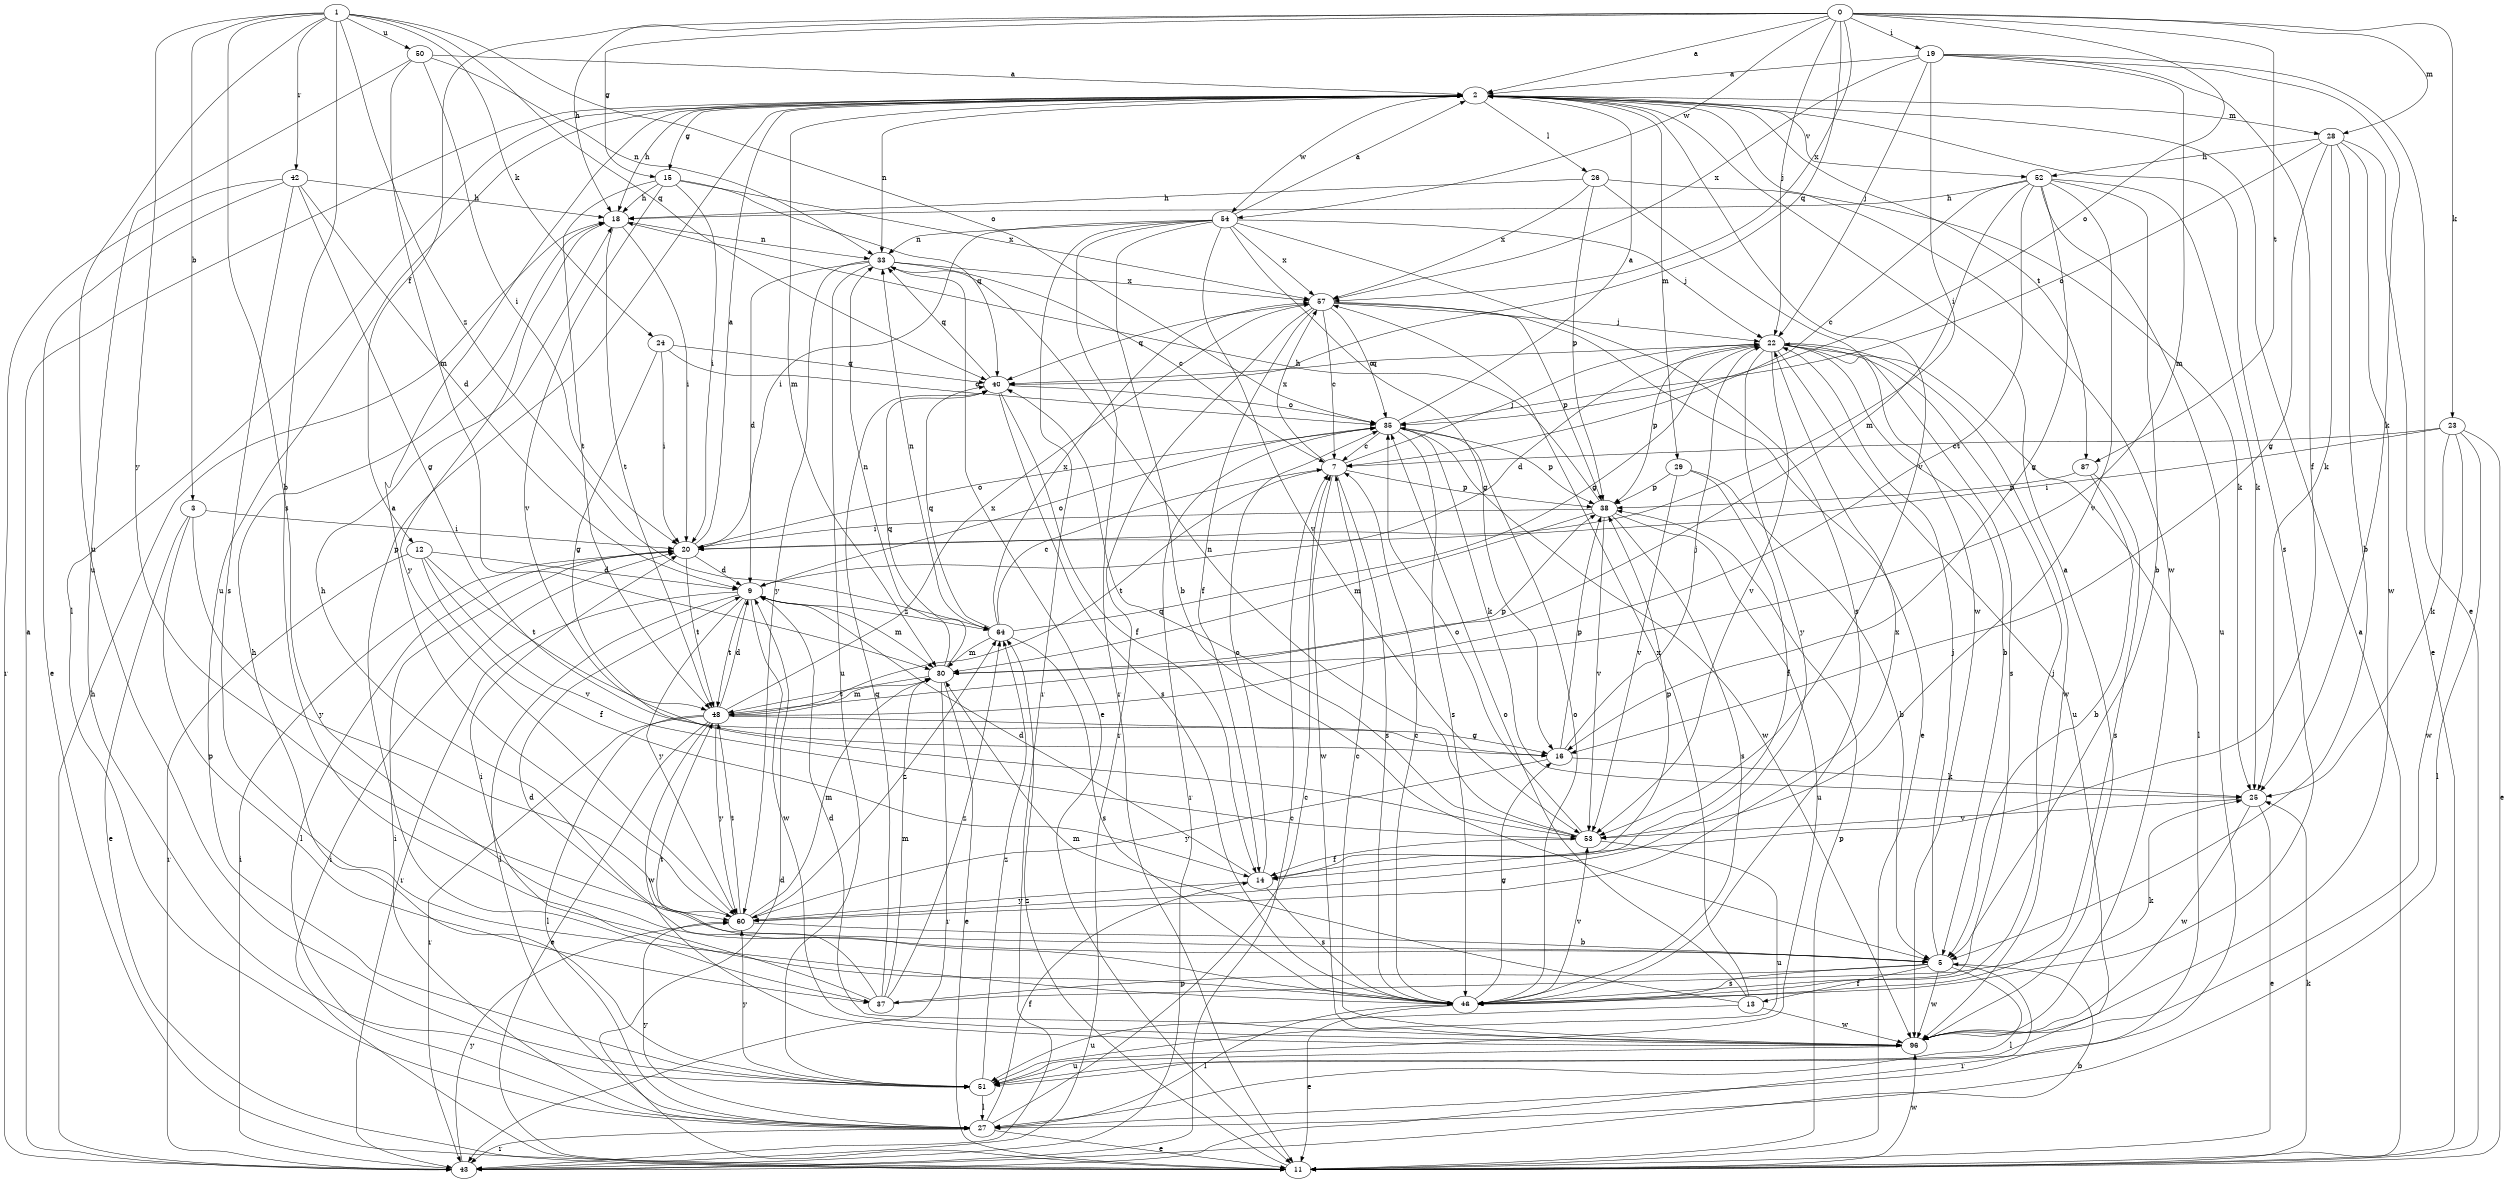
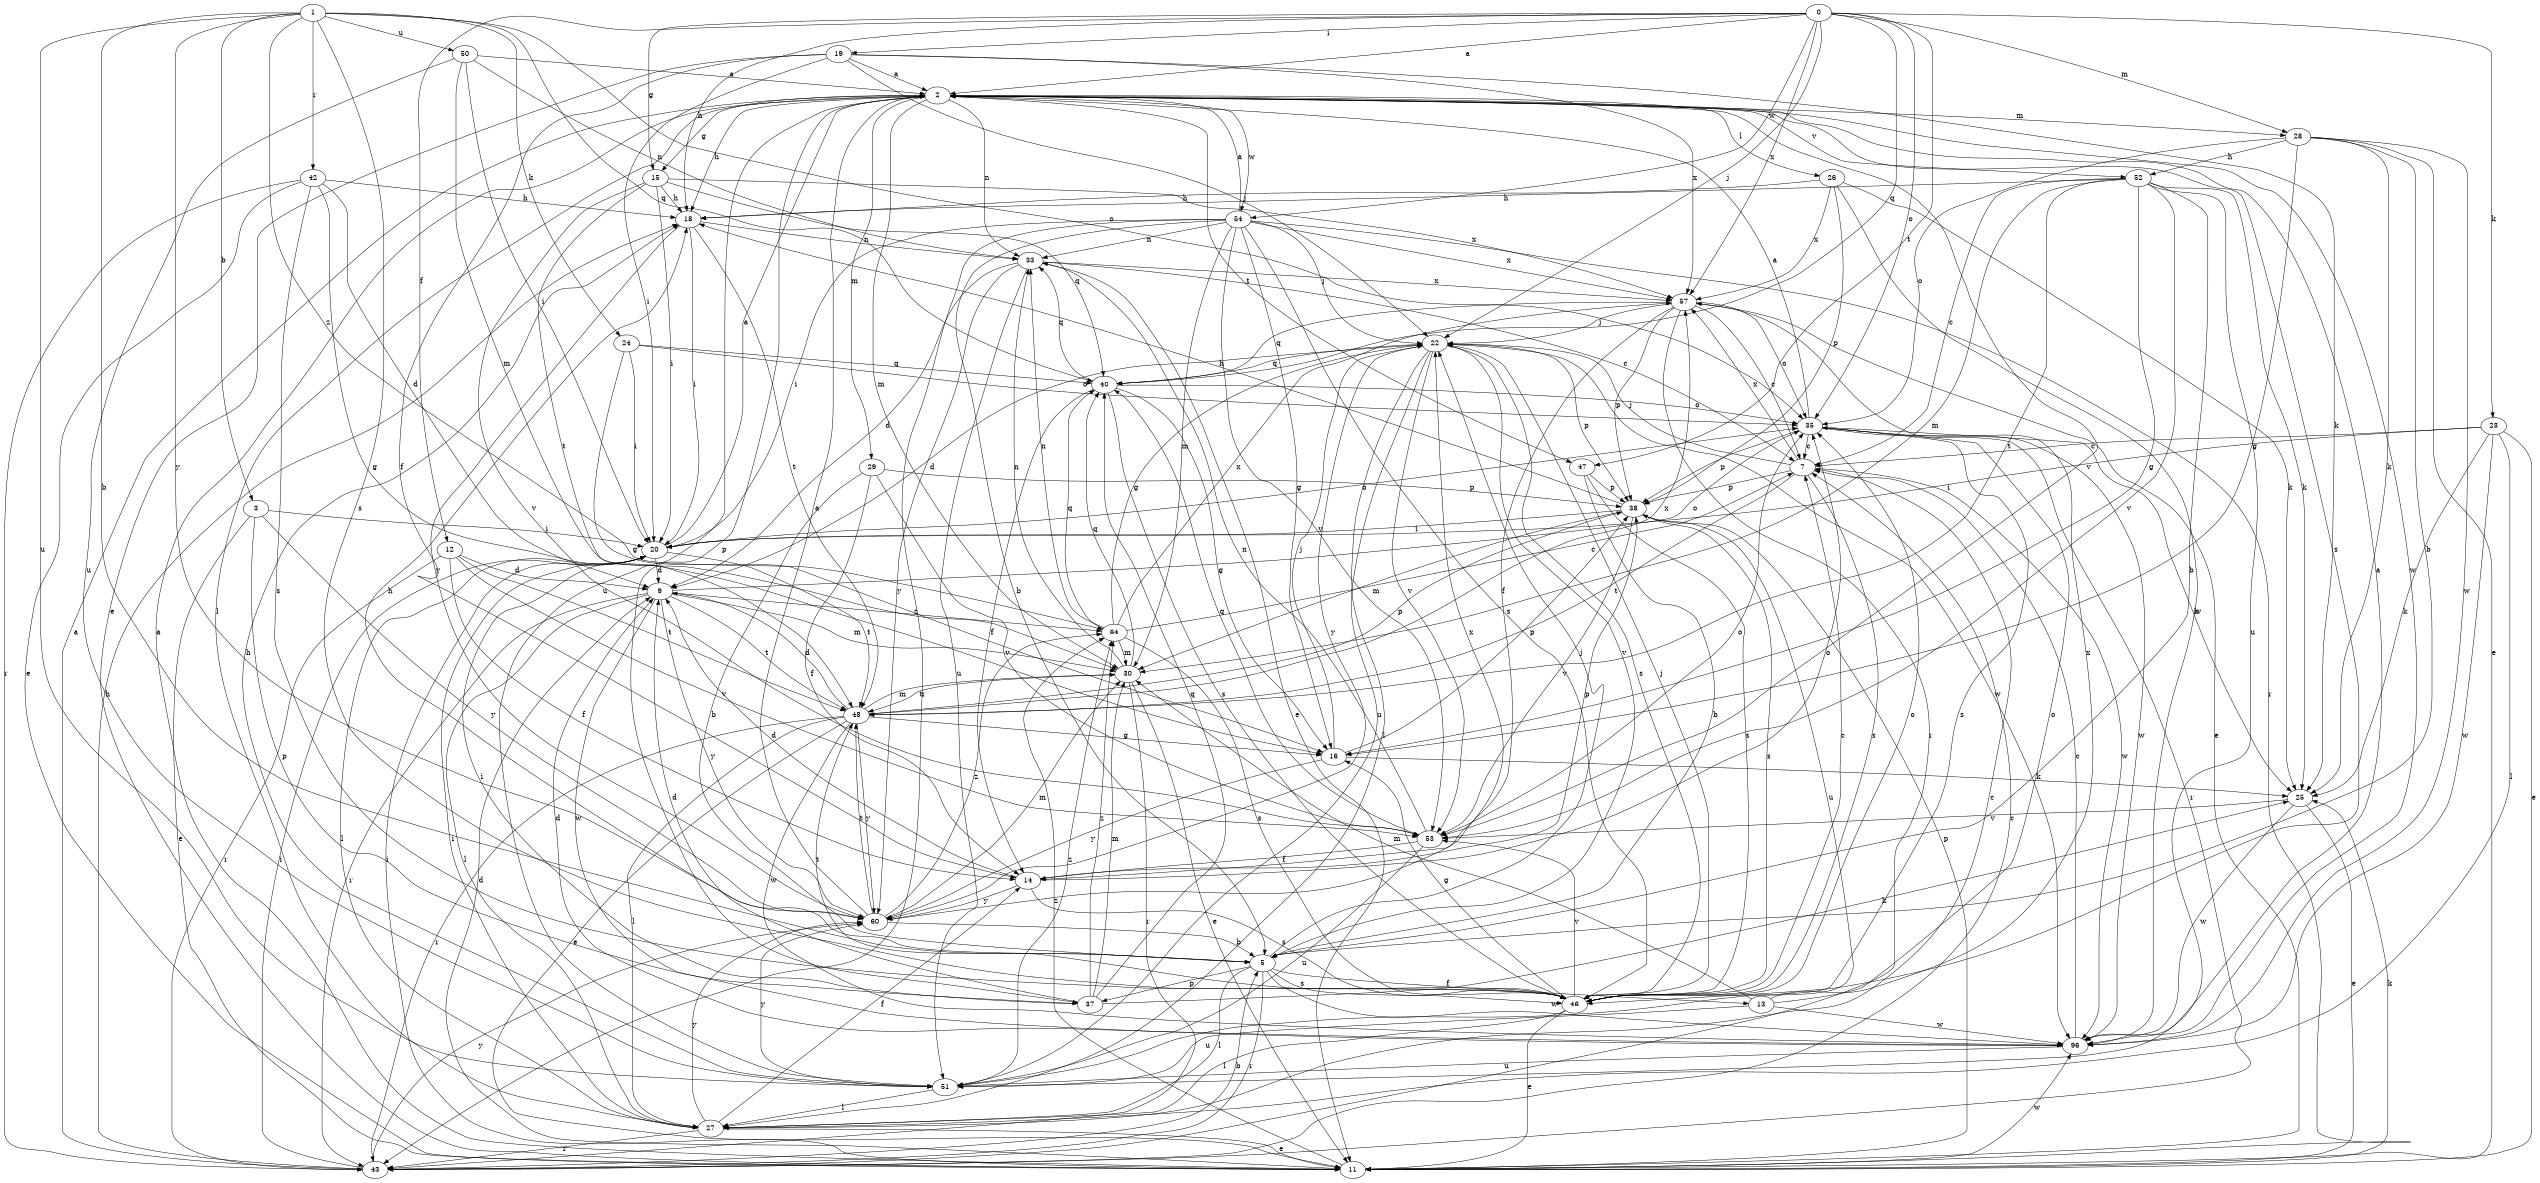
(2085, 467) -> (1582, 467)
none -> (1216, 552)
(1864, 581) -> (1182, 444)
(2005, 653) -> (1624, 653)
